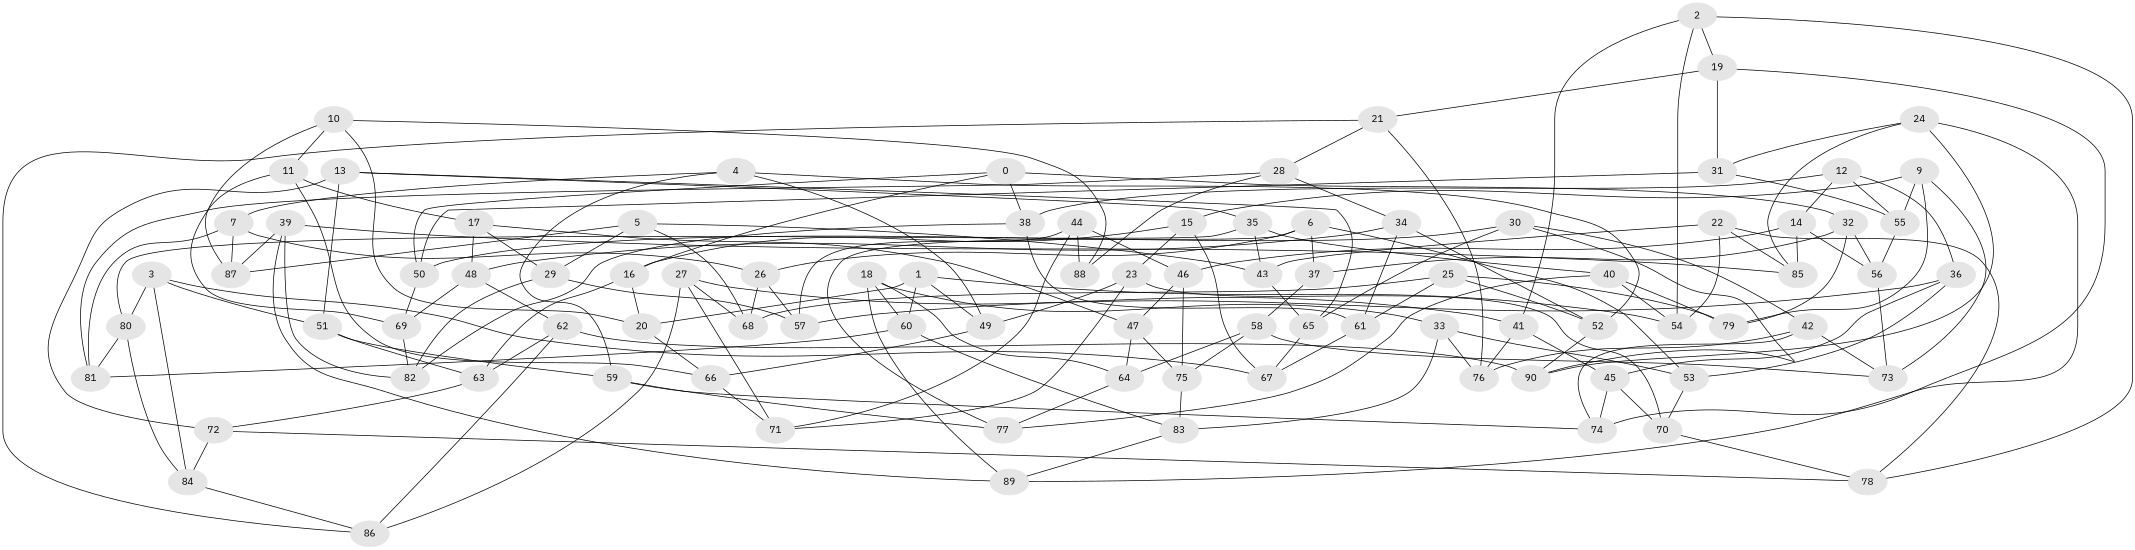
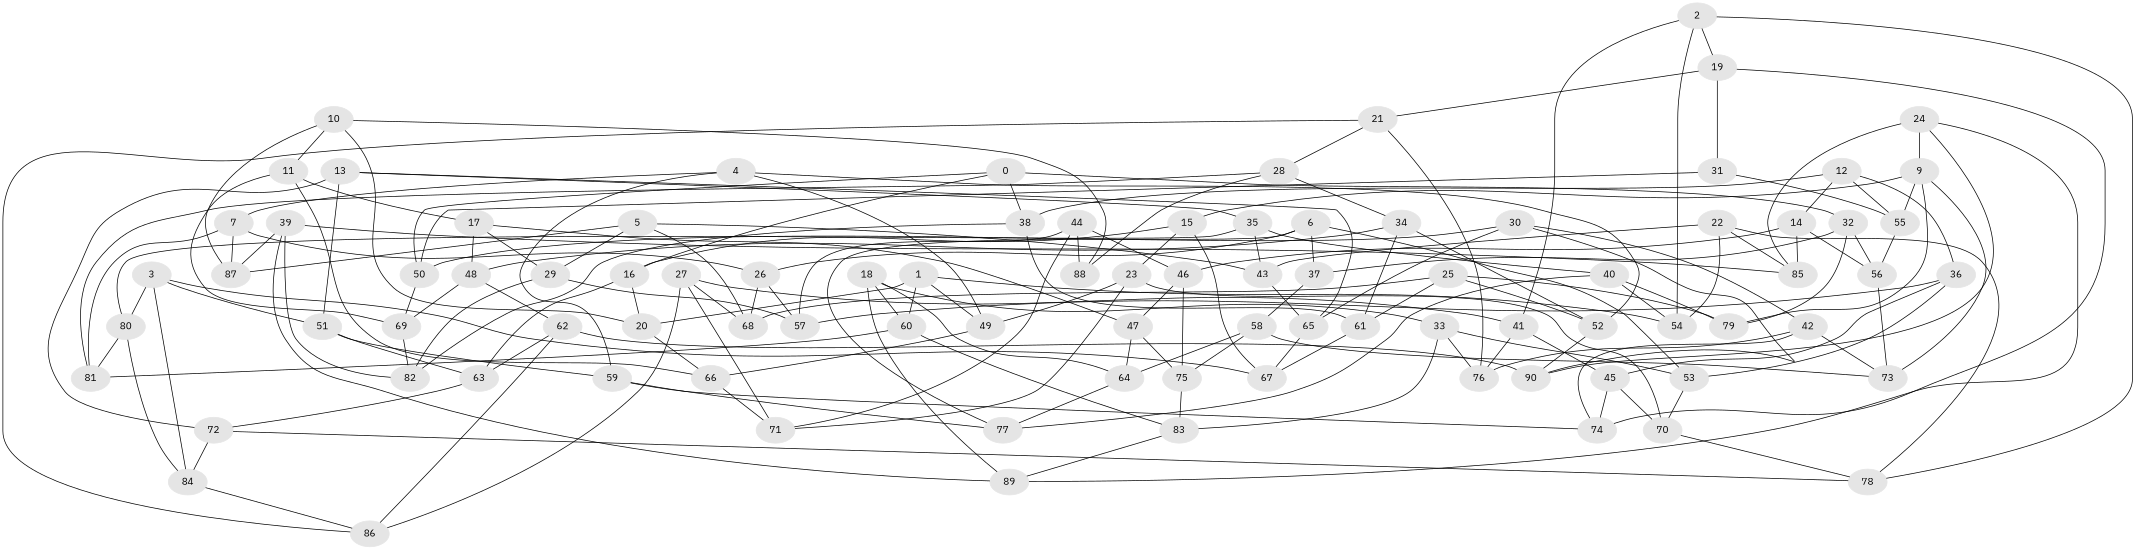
(1816, 140) -> (1919, 145)
